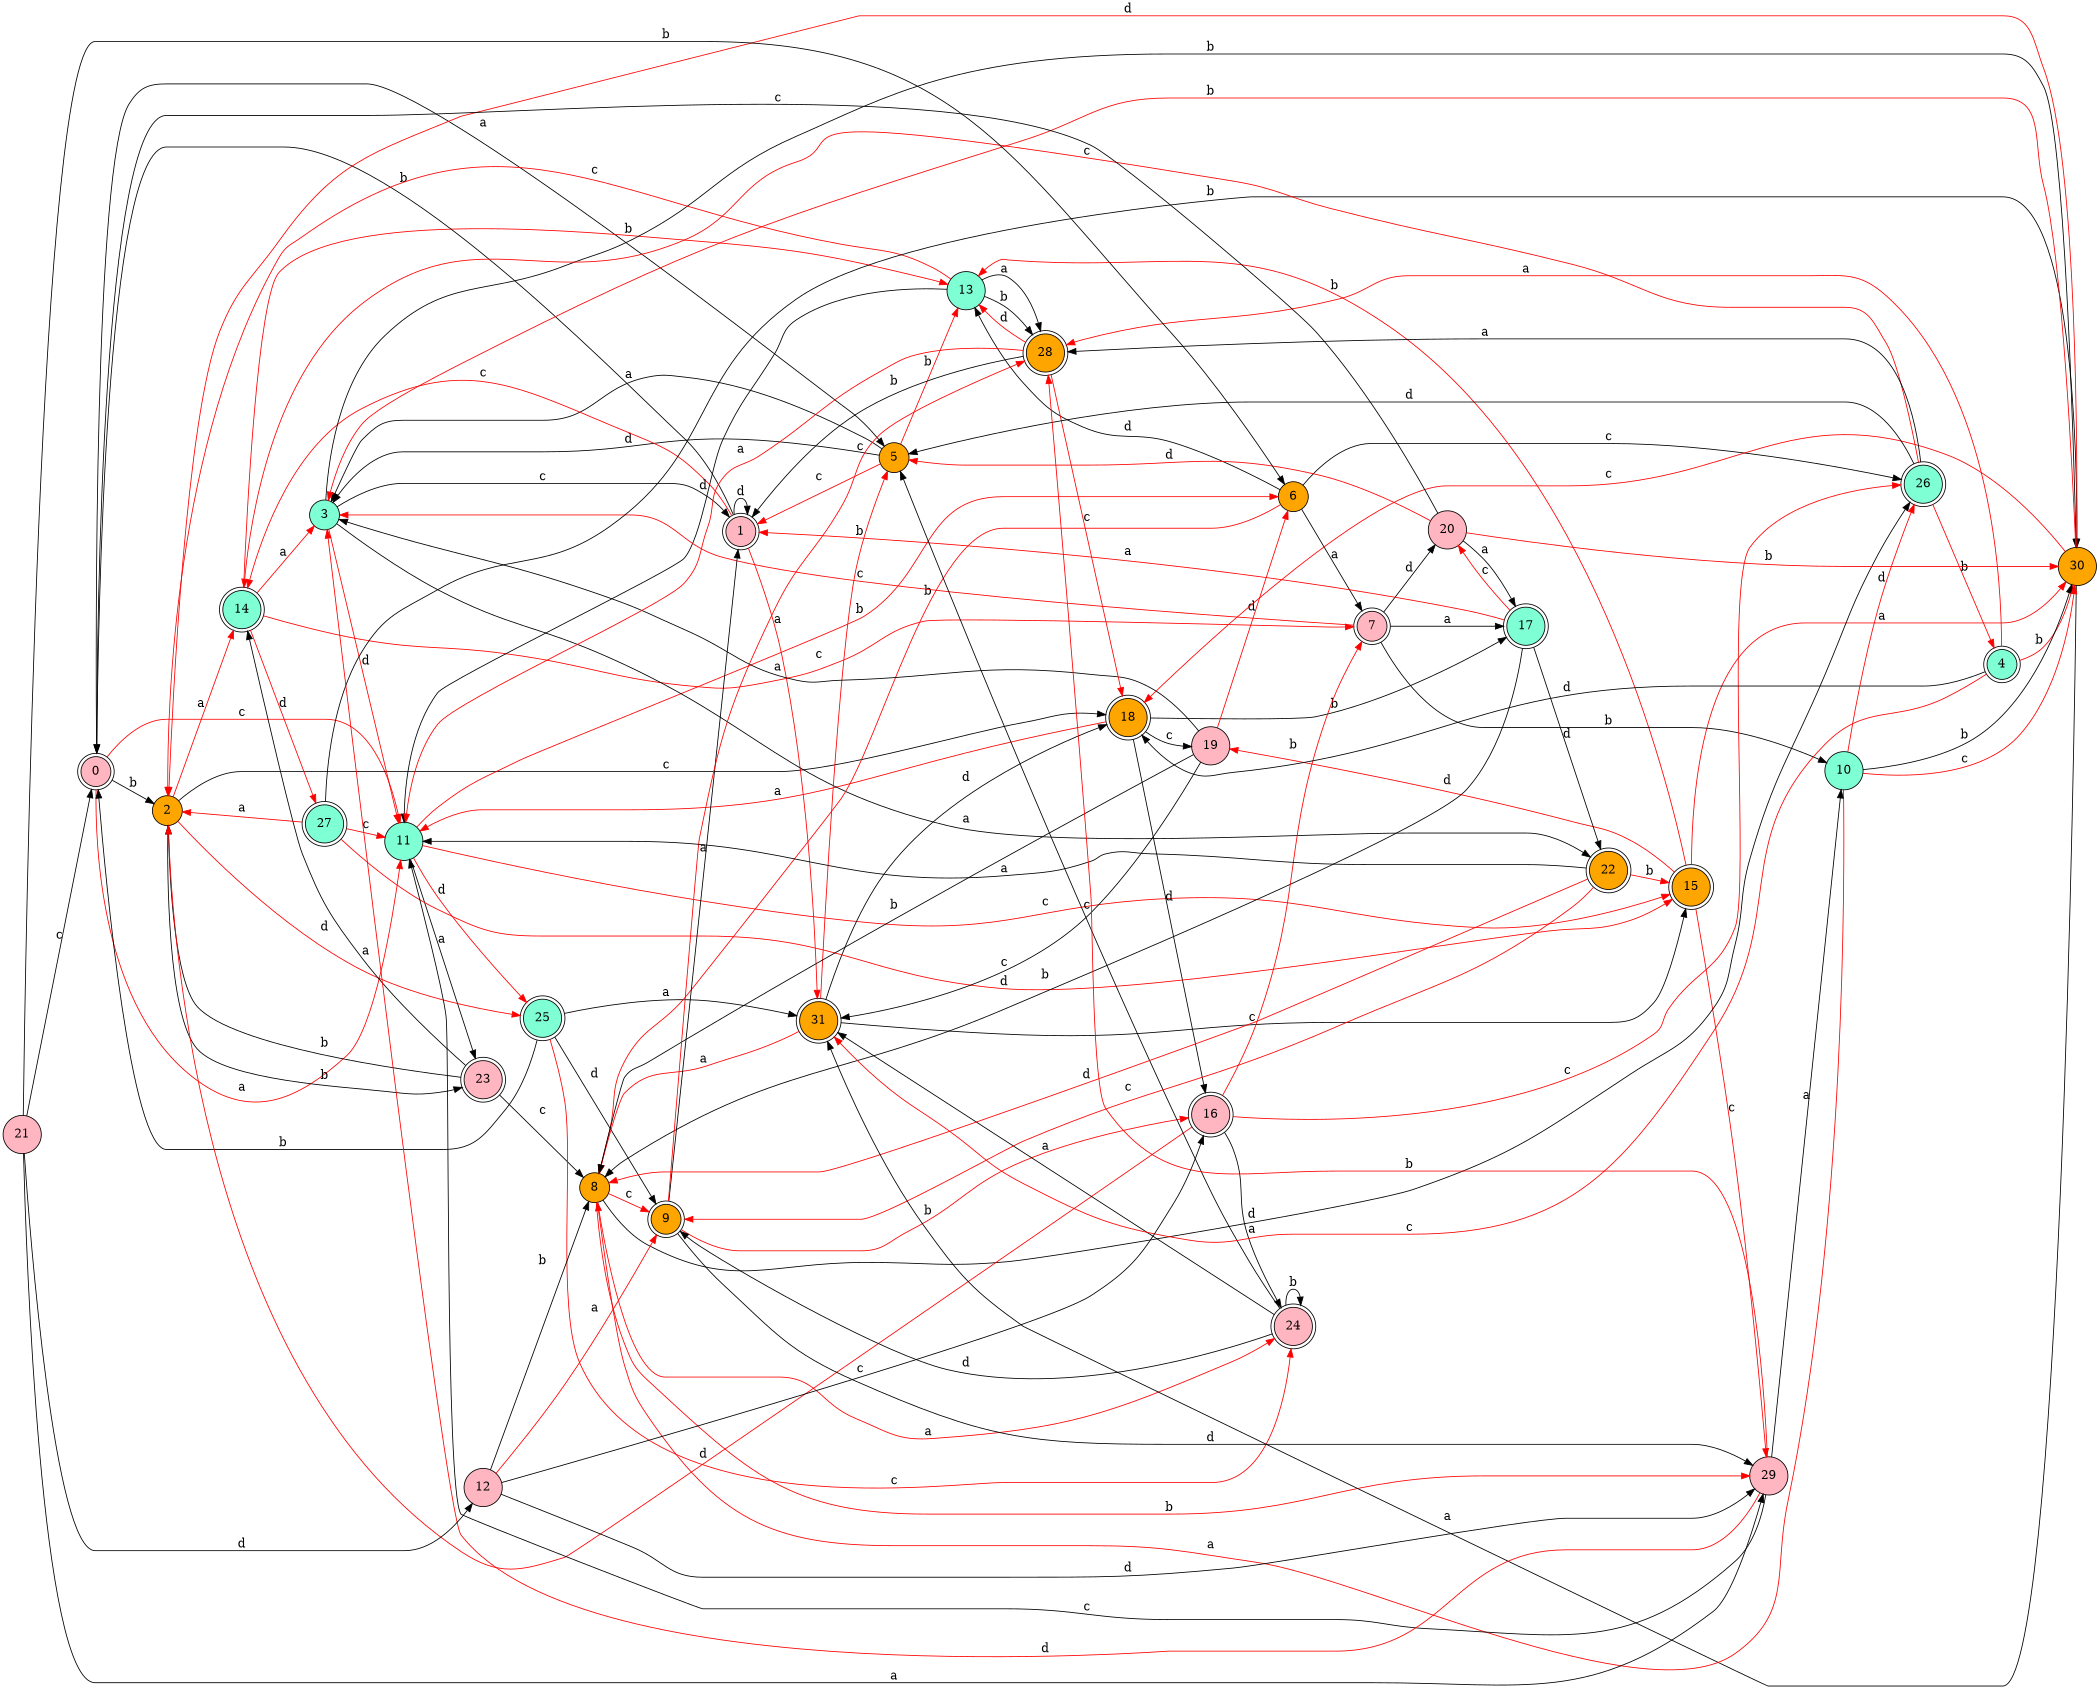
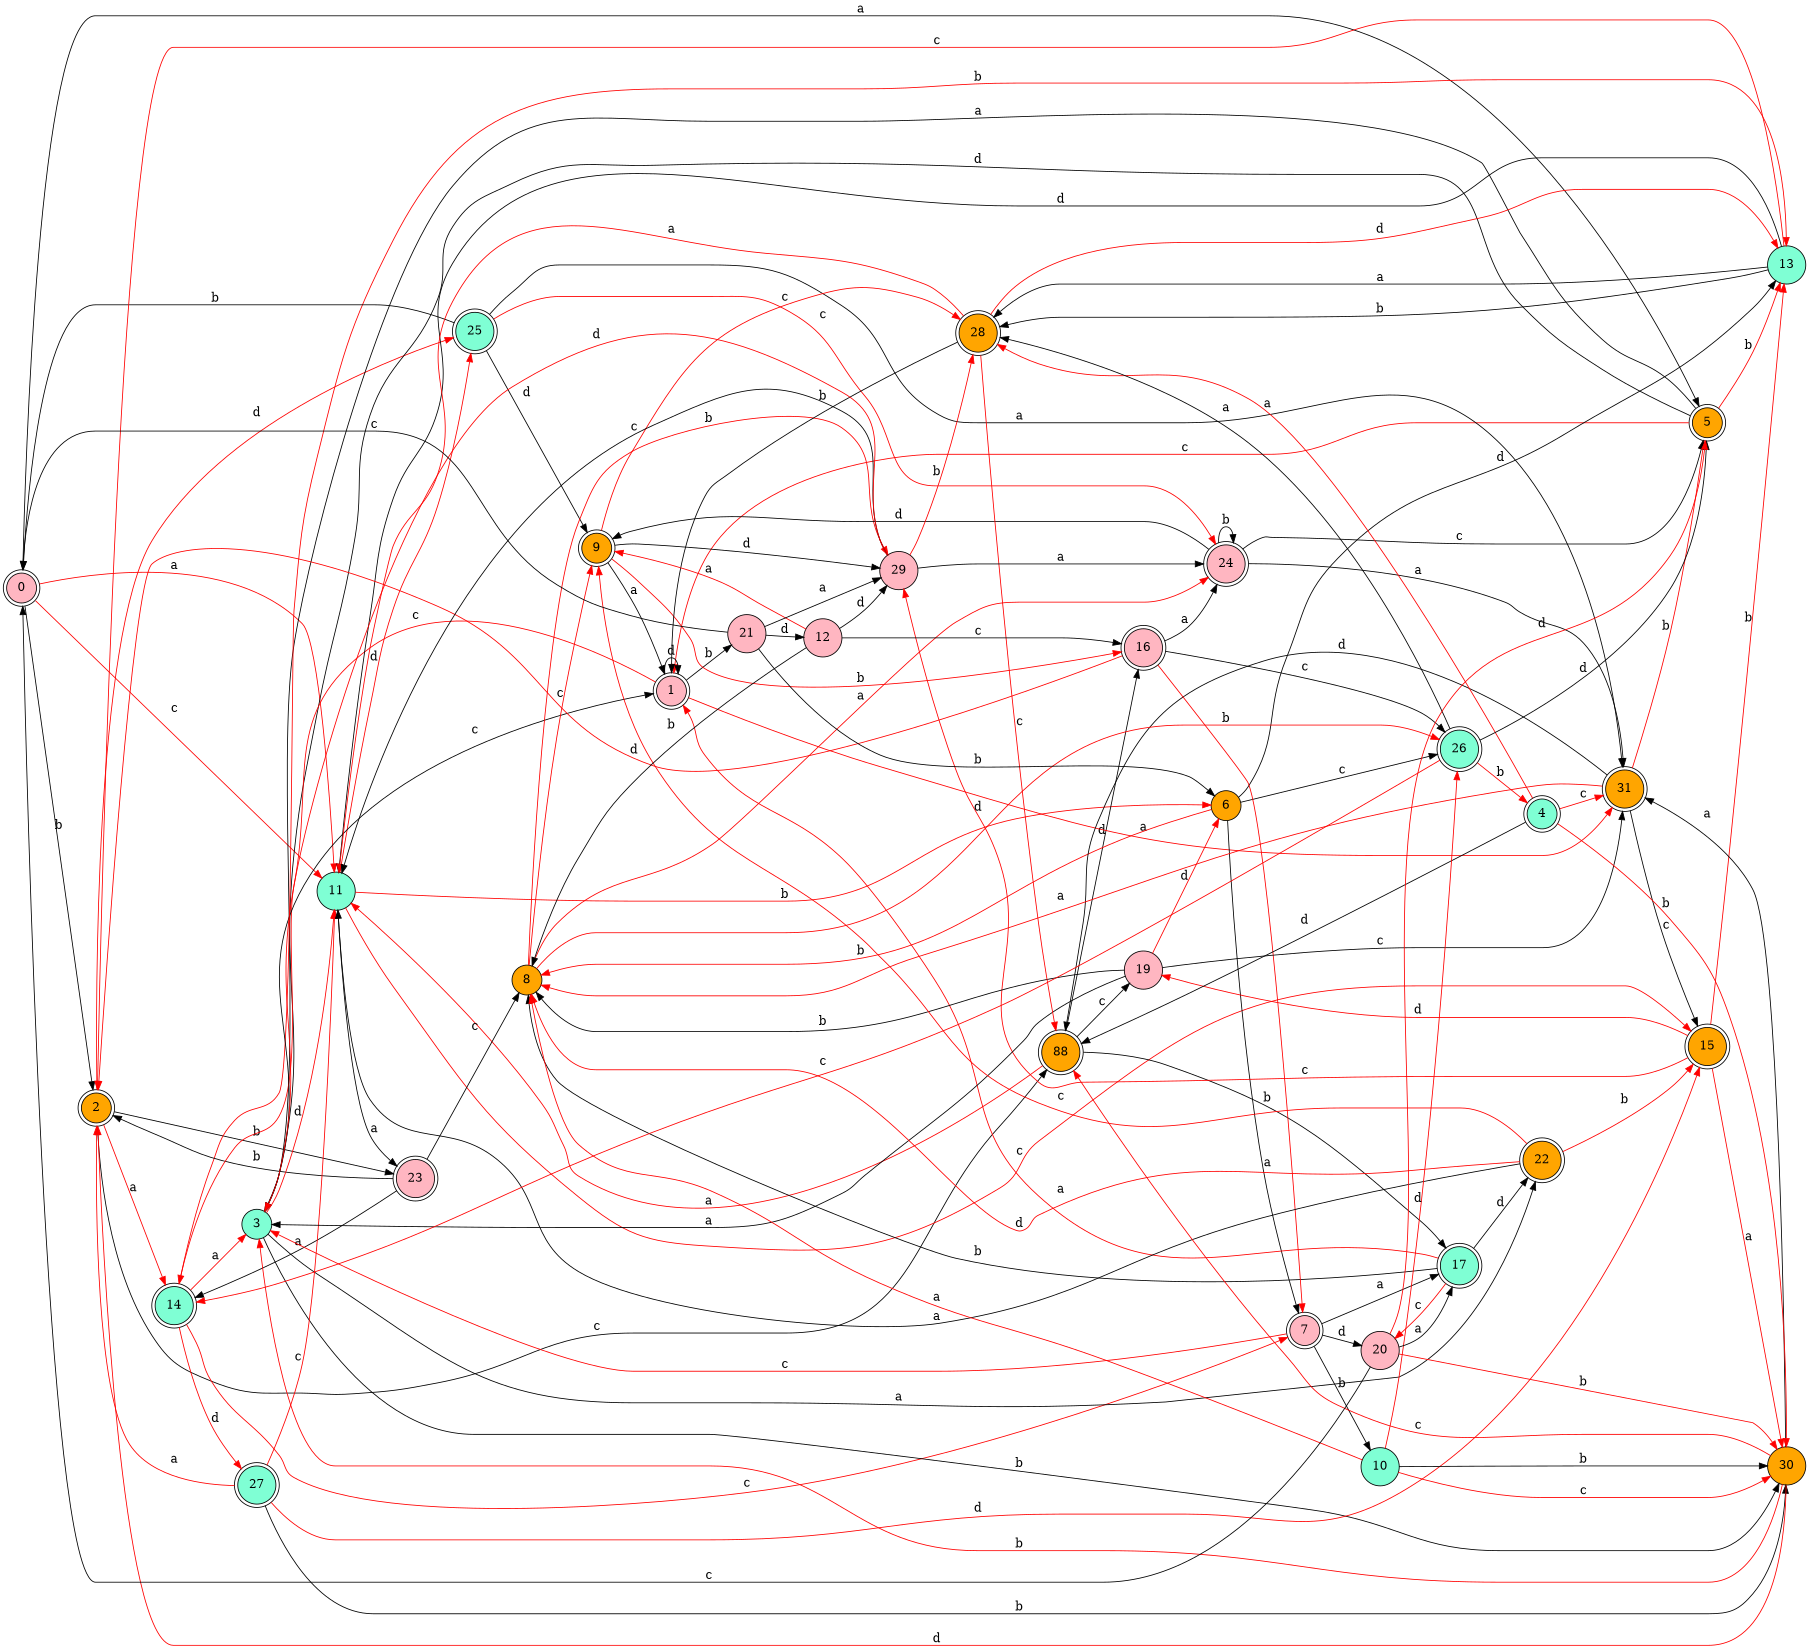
(217, 147) -> (708, 664)
(894, 458) -> (1707, 423)
(1128, 718) -> (1061, 1052)
(167, 811) -> (96, 1108)
(1729, 942) -> (1306, 678)
(1806, 1128) -> (1056, 564)
(1437, 1181) -> (963, 850)
